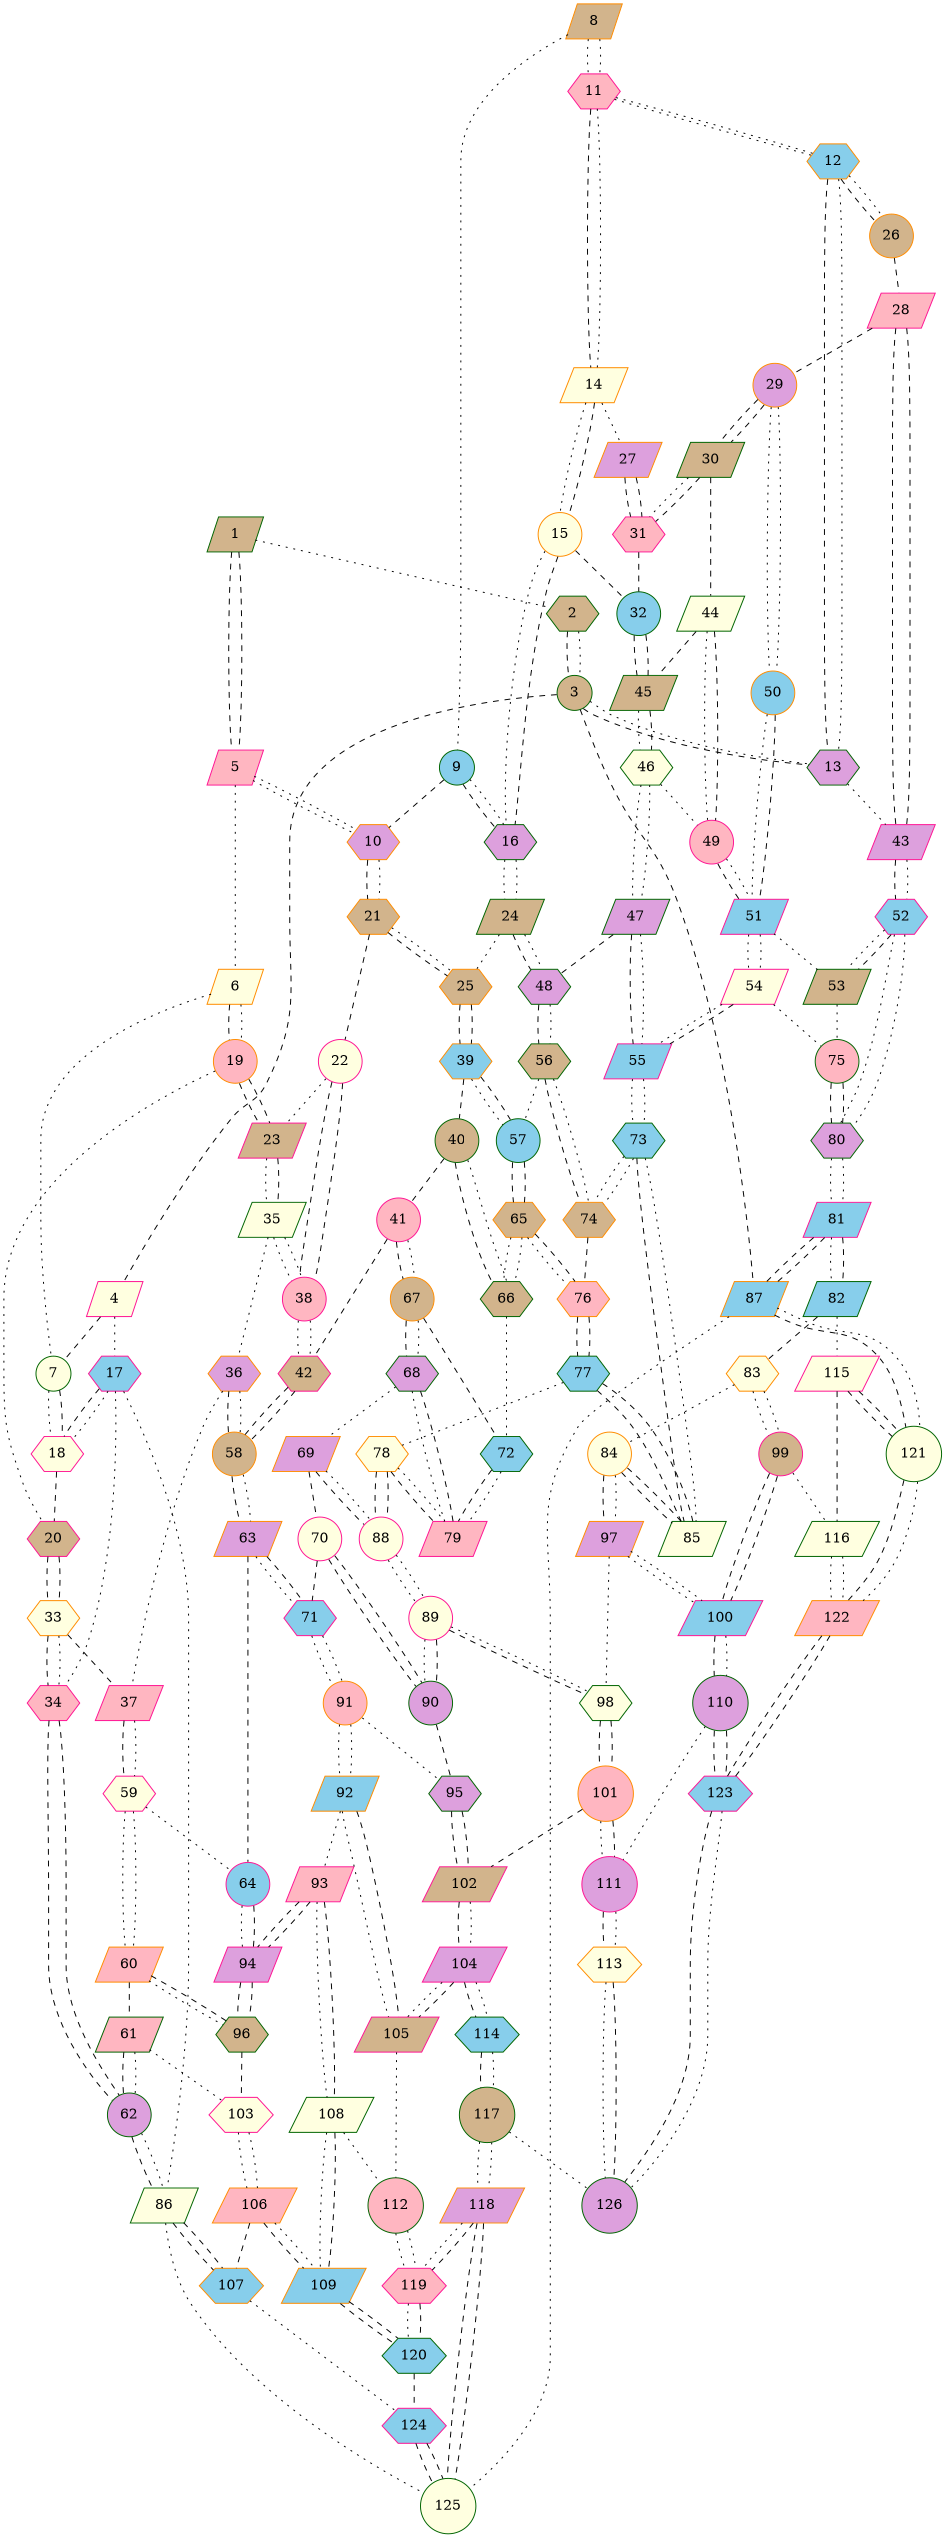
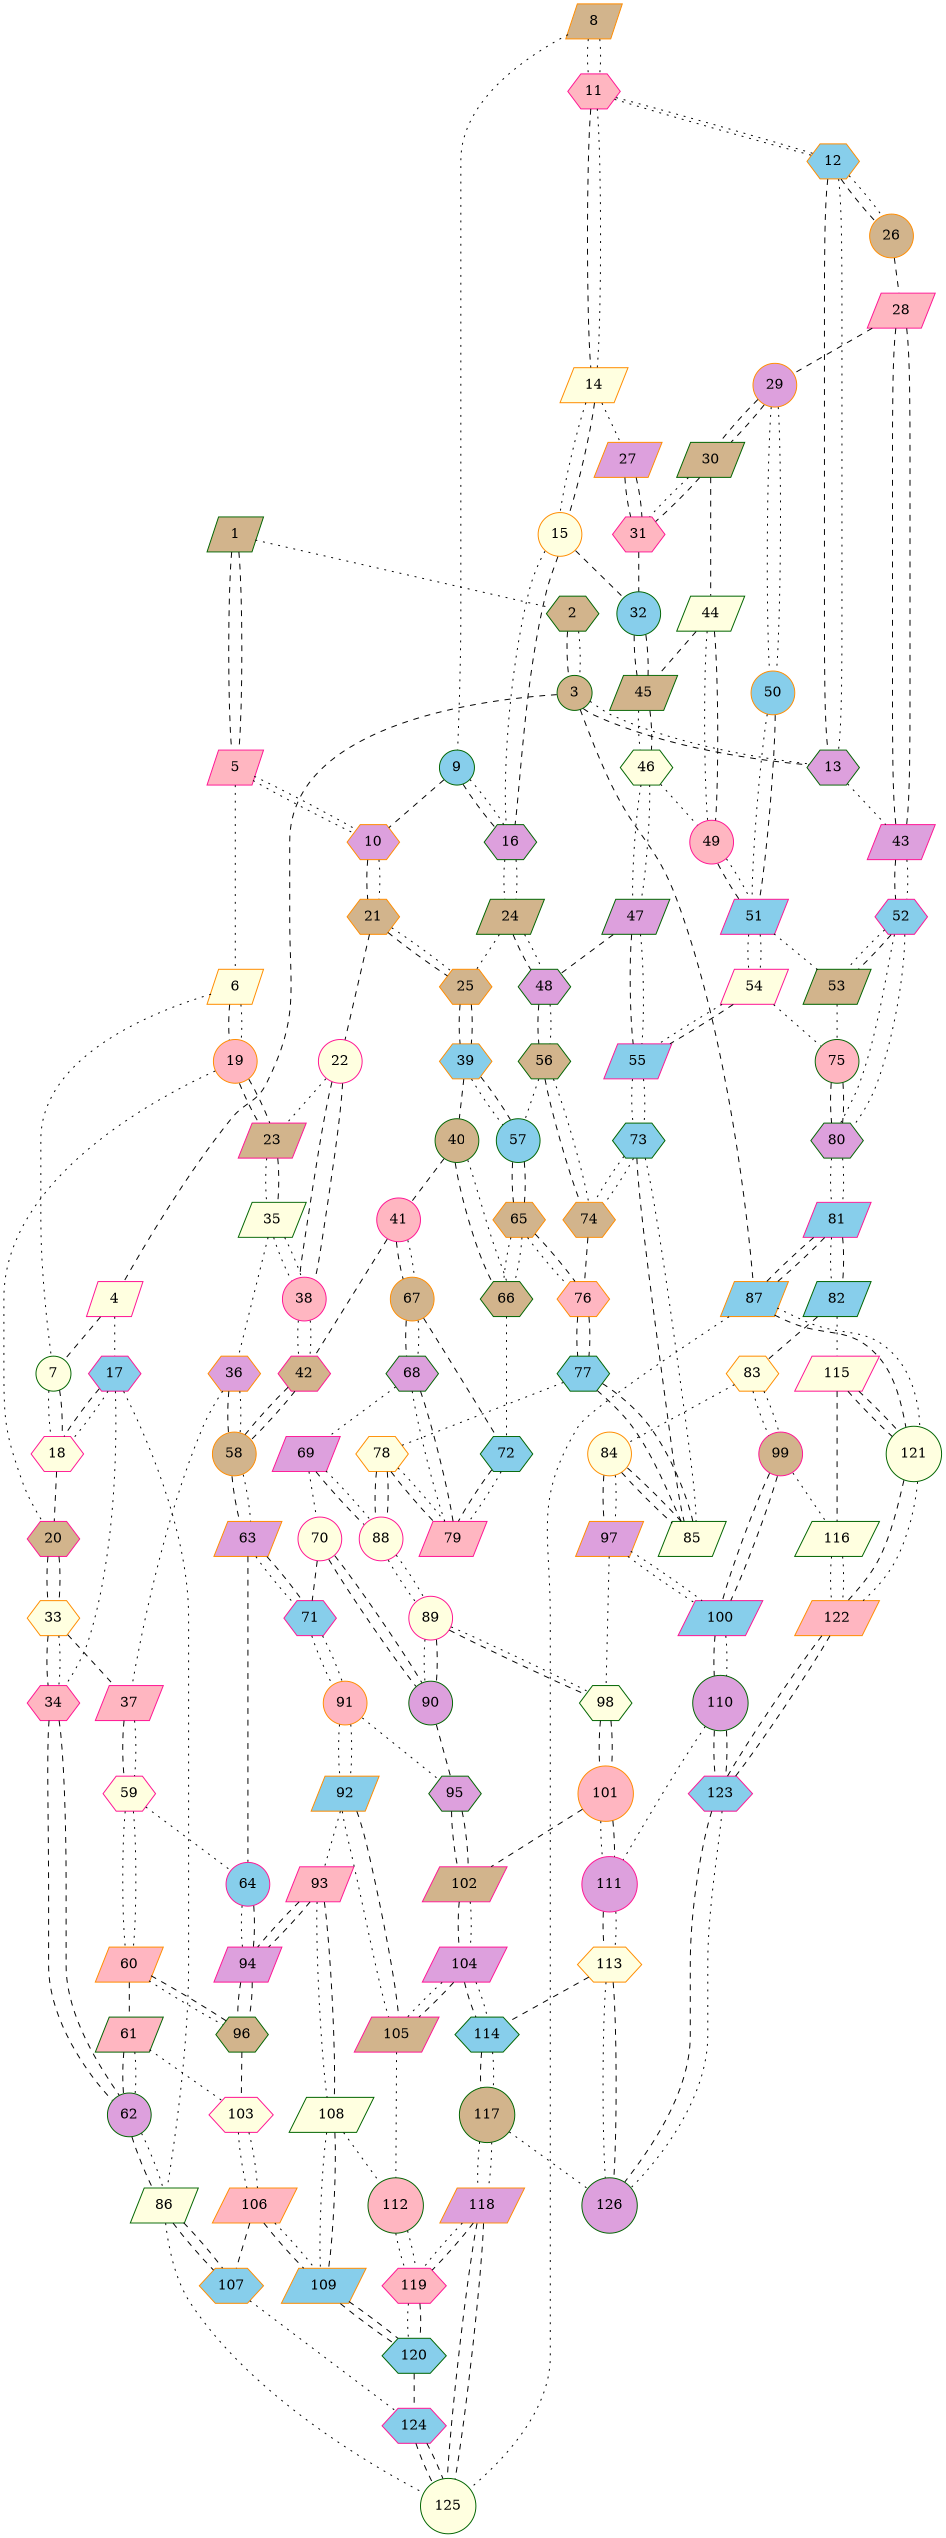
(306, 1454) -> (306, 1454)
(313, 1494) -> (313, 1494)
none -> (544, 2002)
